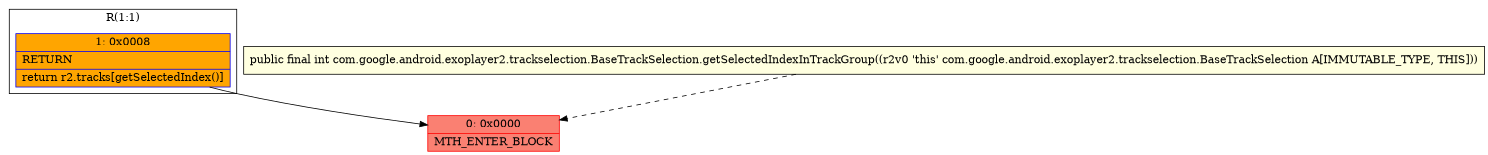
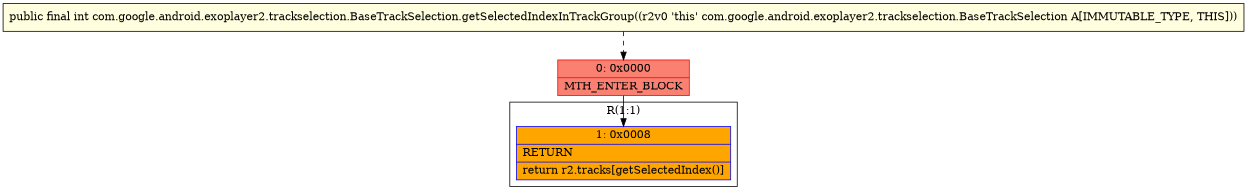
(314, 108) -> (624, 107)
